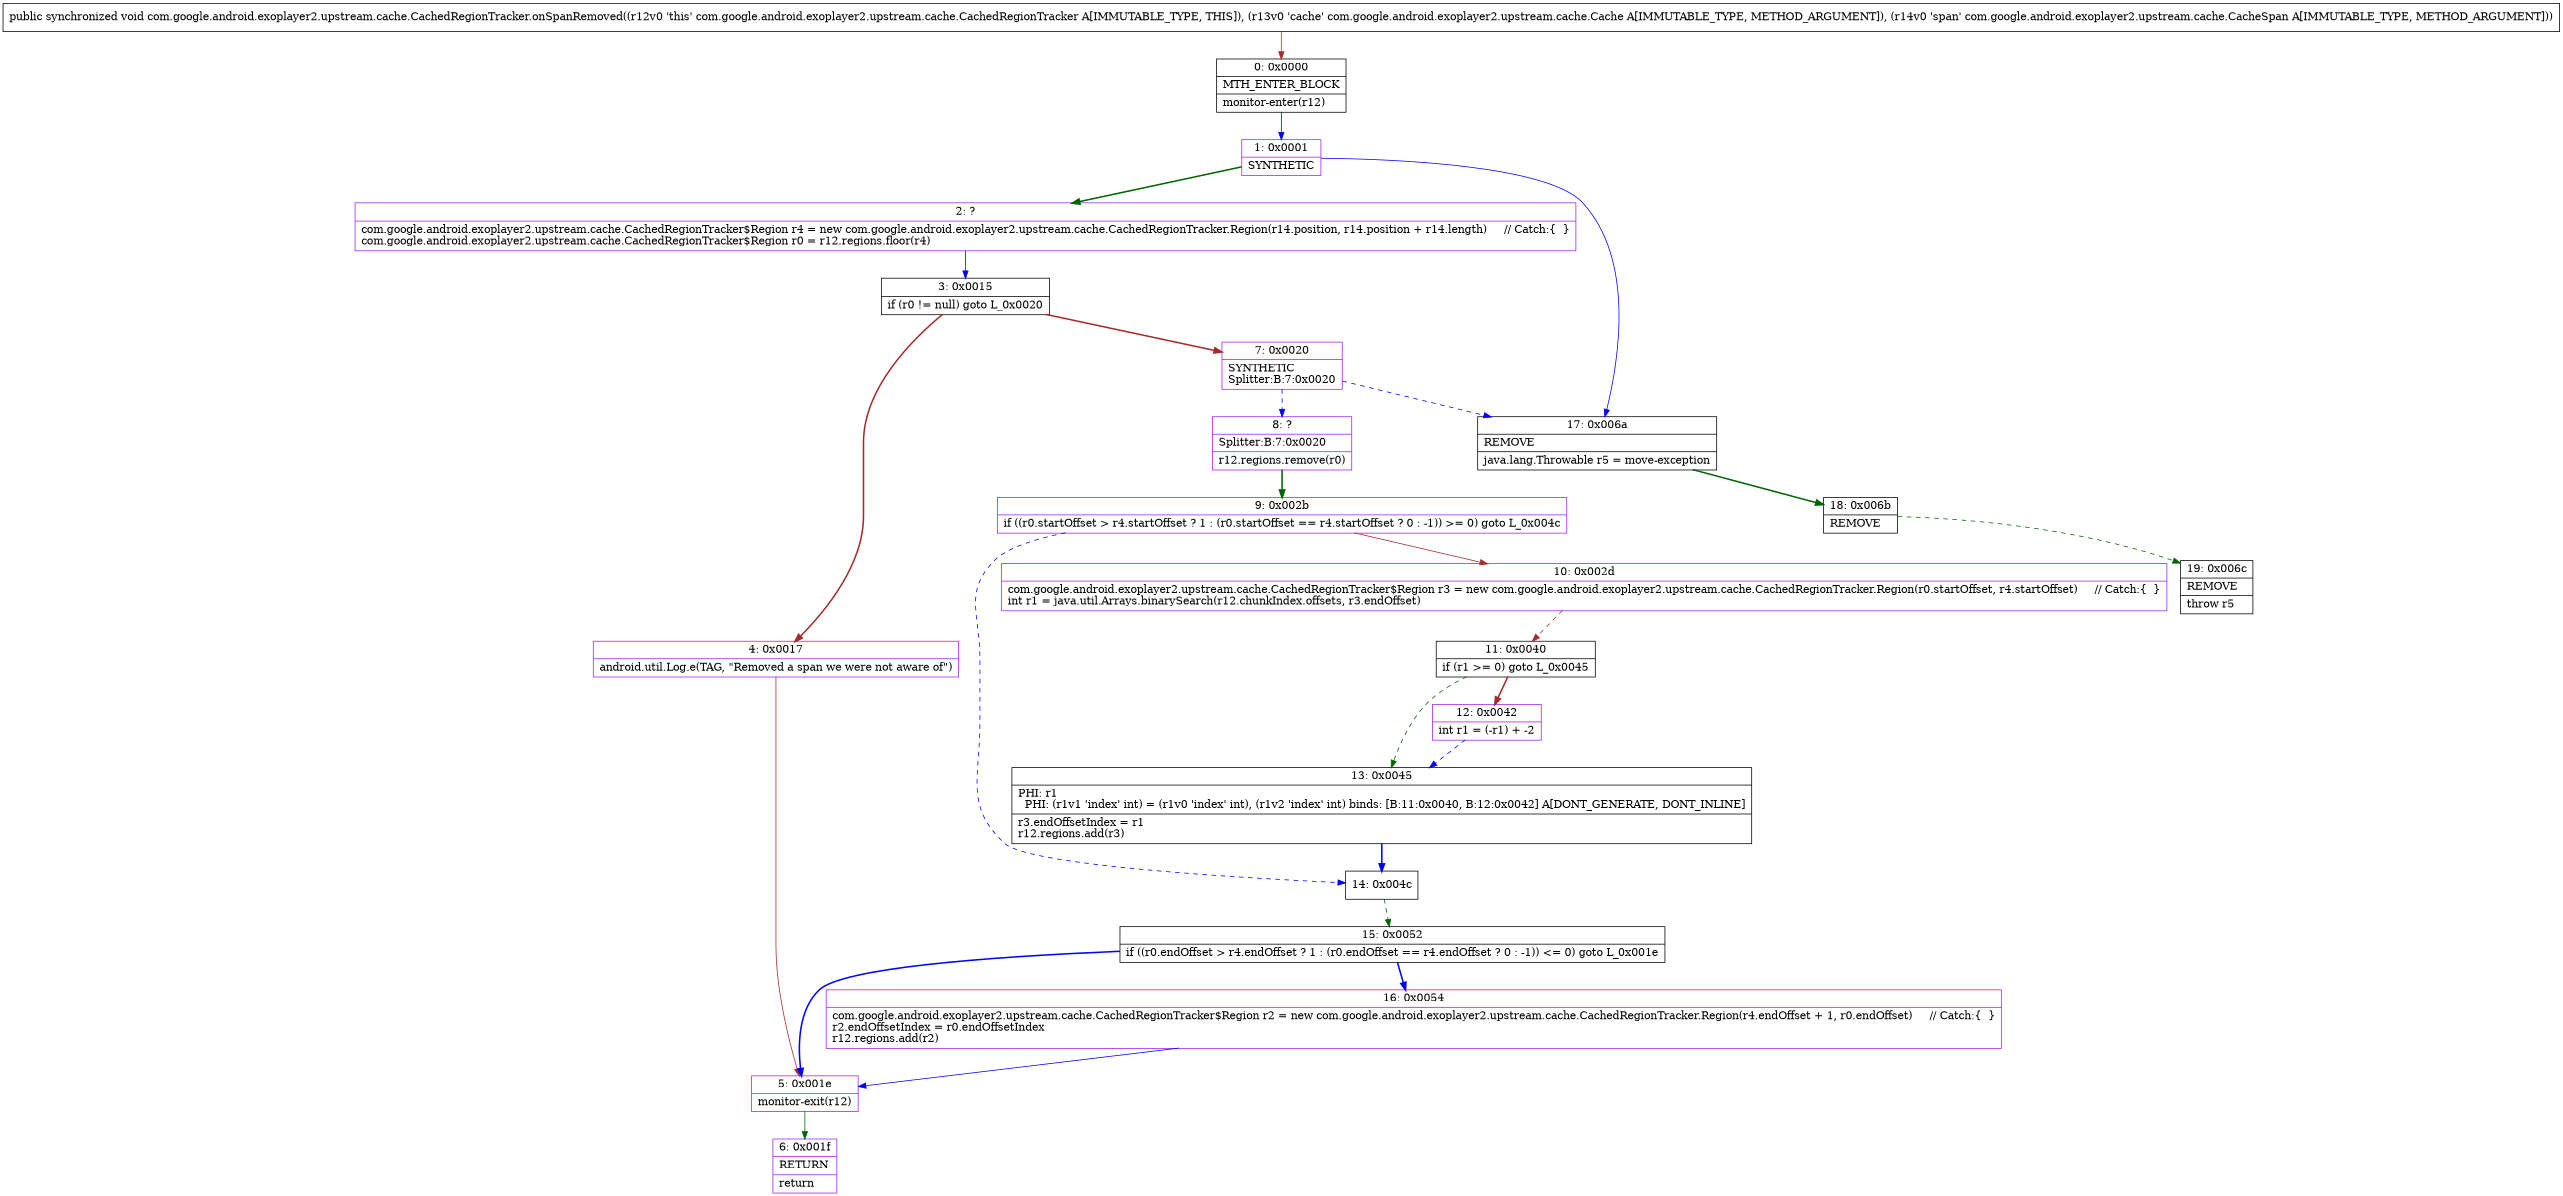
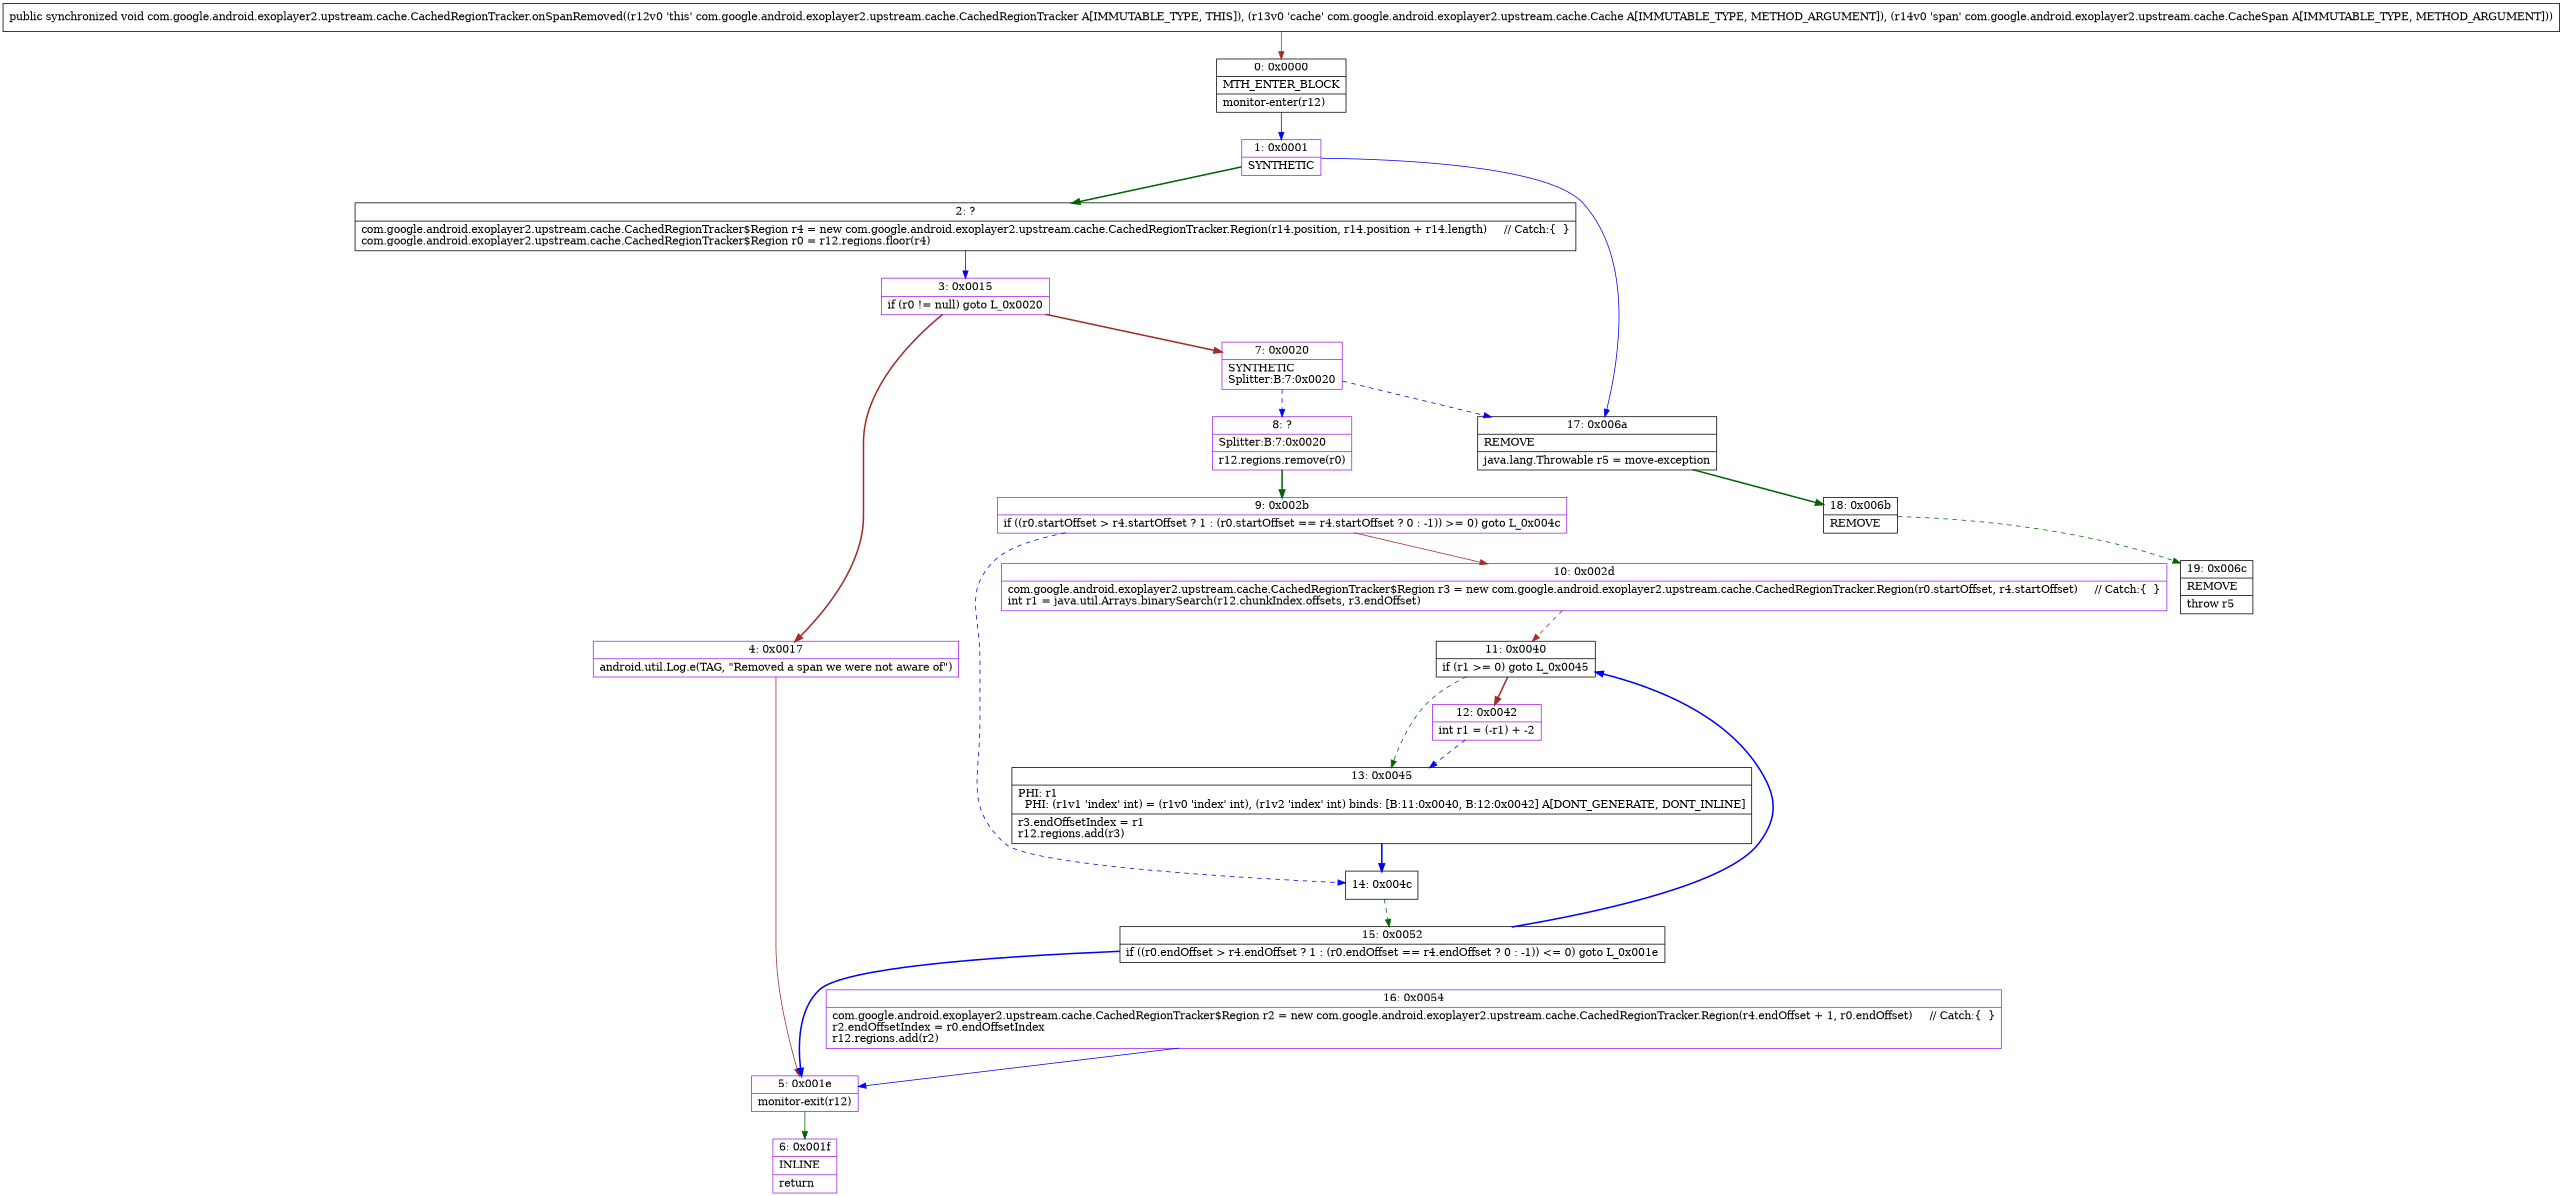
(965, 227) -> (965, 227)
(965, 296) -> (965, 296)
(1400, 972) -> (1760, 842)
(804, 1165) -> (800, 1165)
